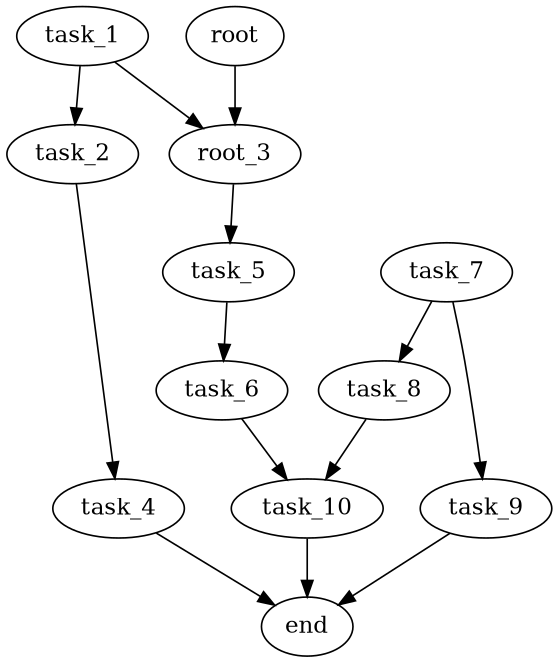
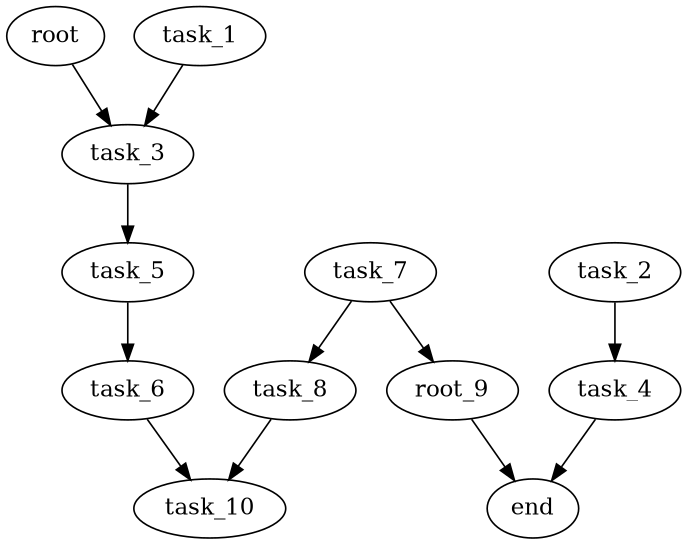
(78, 87) -> none
(235, 154) -> (128, 154)
(486, 508) -> (453, 390)
(307, 559) -> none
